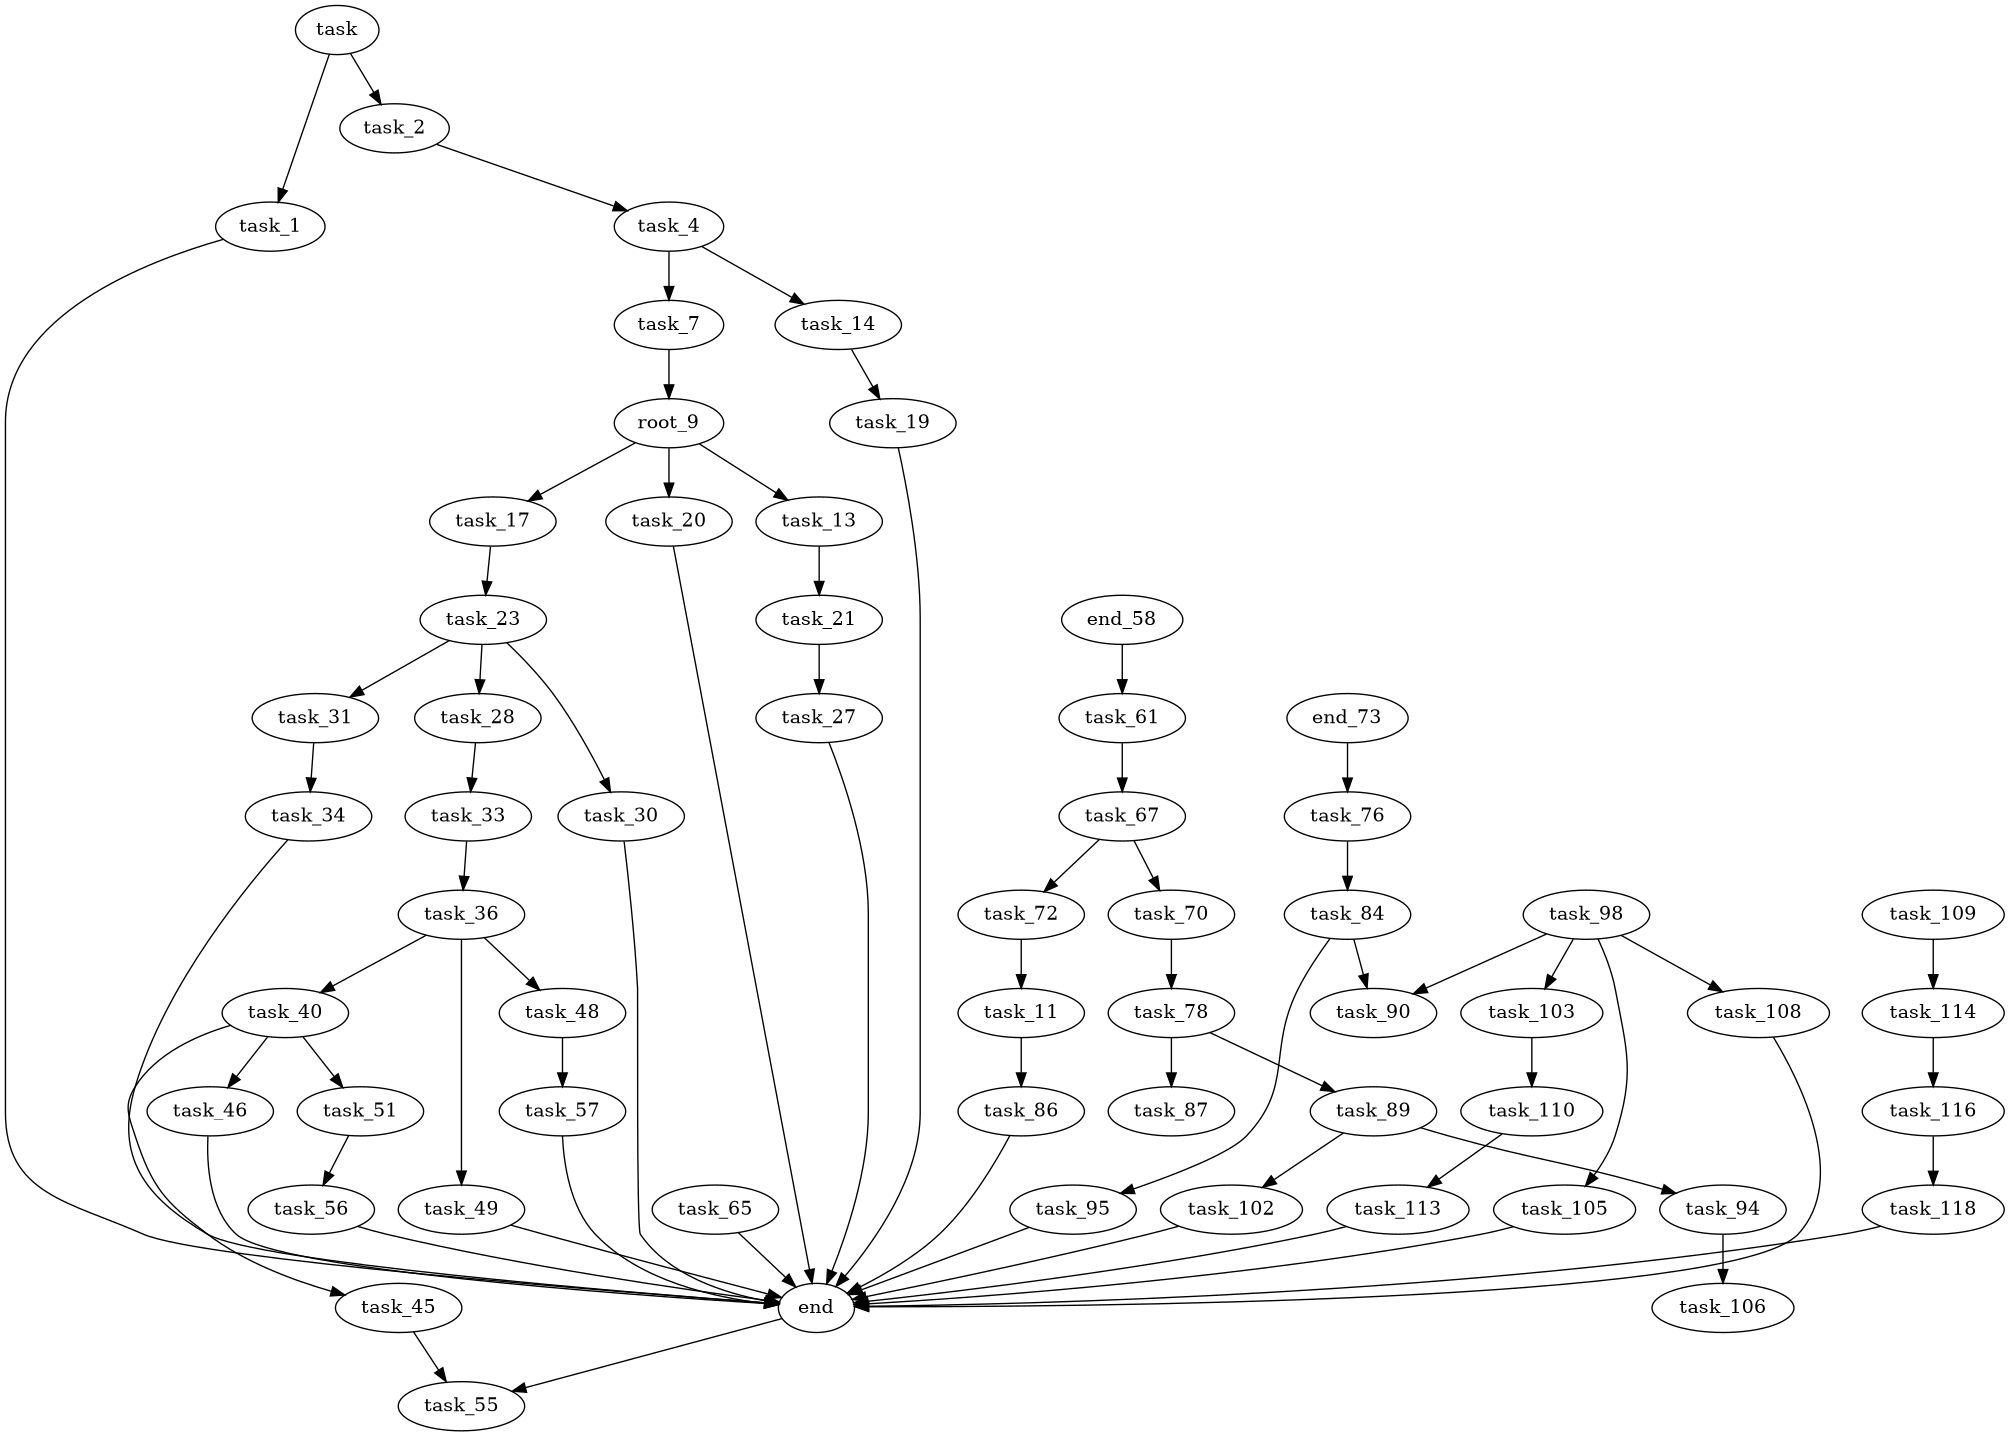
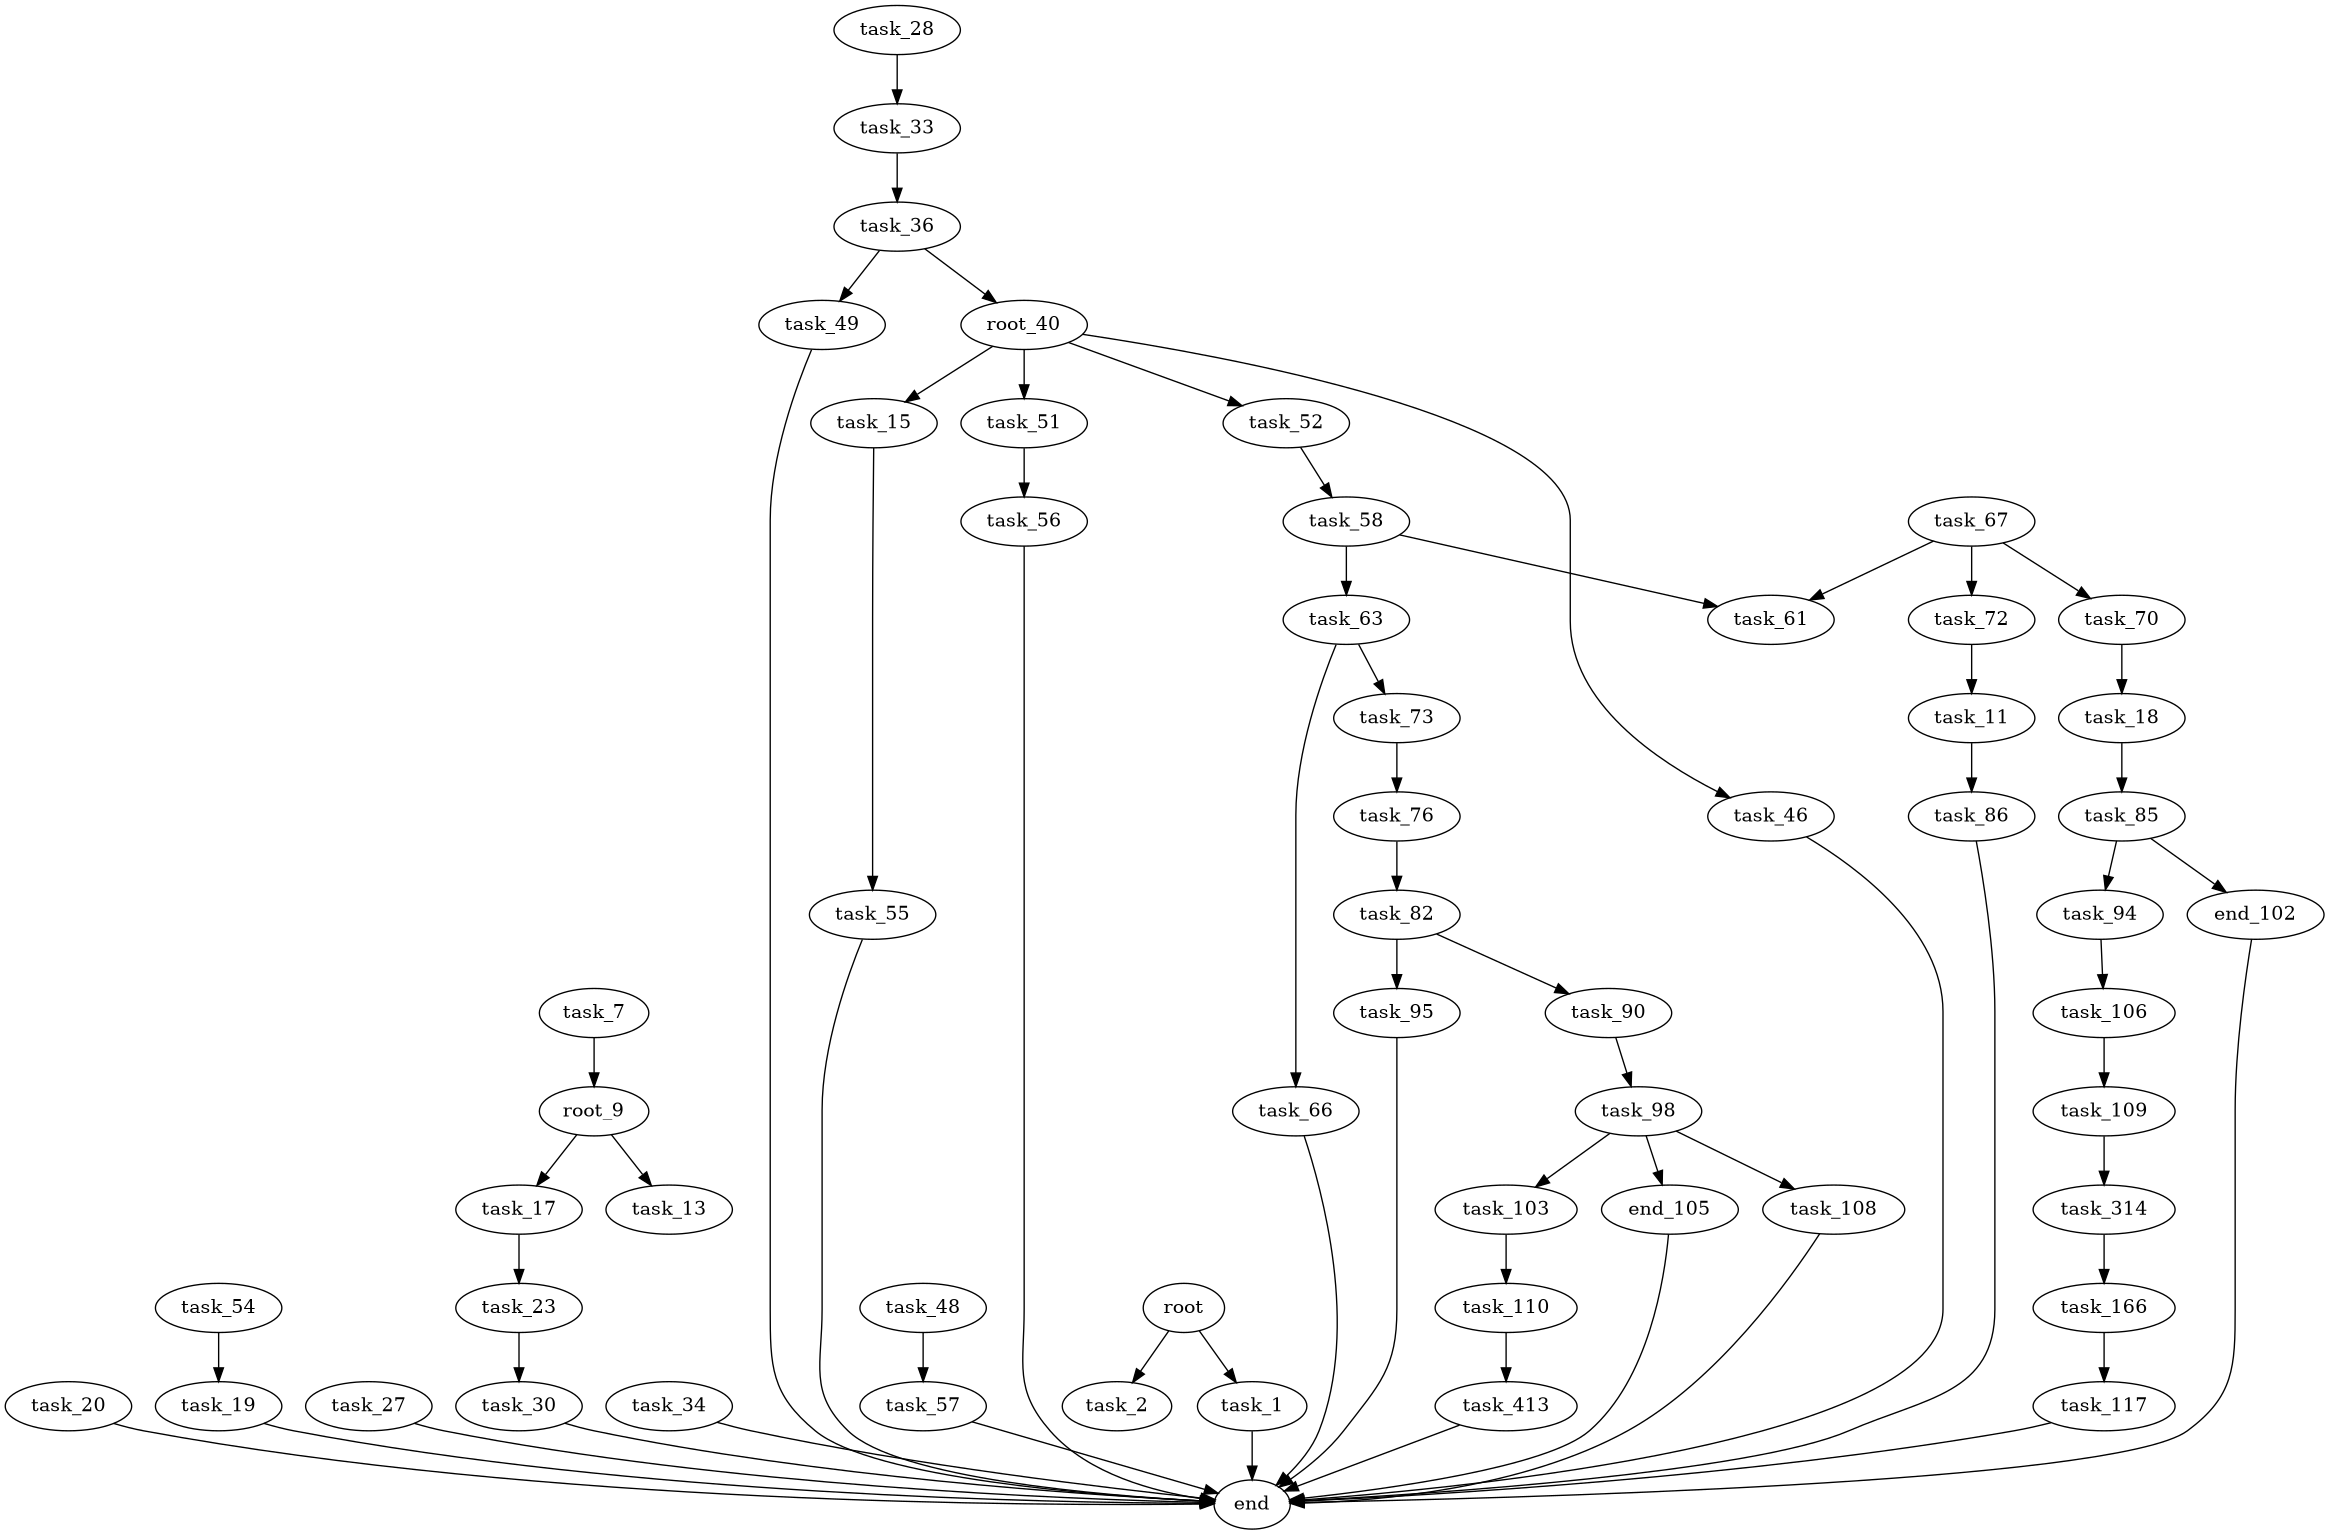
(337, 30) -> (1184, 1308)
(669, 227) -> none
(838, 325) -> (219, 1308)
none -> (1286, 423)
(669, 466) -> none
(819, 620) -> none
(1122, 620) -> (1346, 522)
none -> (1346, 620)
(481, 662) -> none
(315, 718) -> none
(1348, 718) -> (1397, 718)
(1122, 761) -> (1878, 568)
(1348, 915) -> (1397, 915)
(507, 959) -> none
(1486, 961) -> (1621, 1055)
(285, 1013) -> (1024, 325)
(1171, 1013) -> (2122, 718)
(1933, 1013) -> (2104, 1210)
none -> (2104, 1055)
(1171, 1111) -> none
(1373, 1111) -> (2122, 816)
(1933, 1111) -> (2104, 1308)
(715, 1210) -> (1296, 1111)
(1231, 1210) -> (2256, 915)
(1398, 1210) -> (1506, 1406)
(1565, 1210) -> (1670, 1210)
(1933, 1210) -> (2104, 1406)
(399, 1308) -> (874, 423)
(654, 1353) -> (820, 1368)
